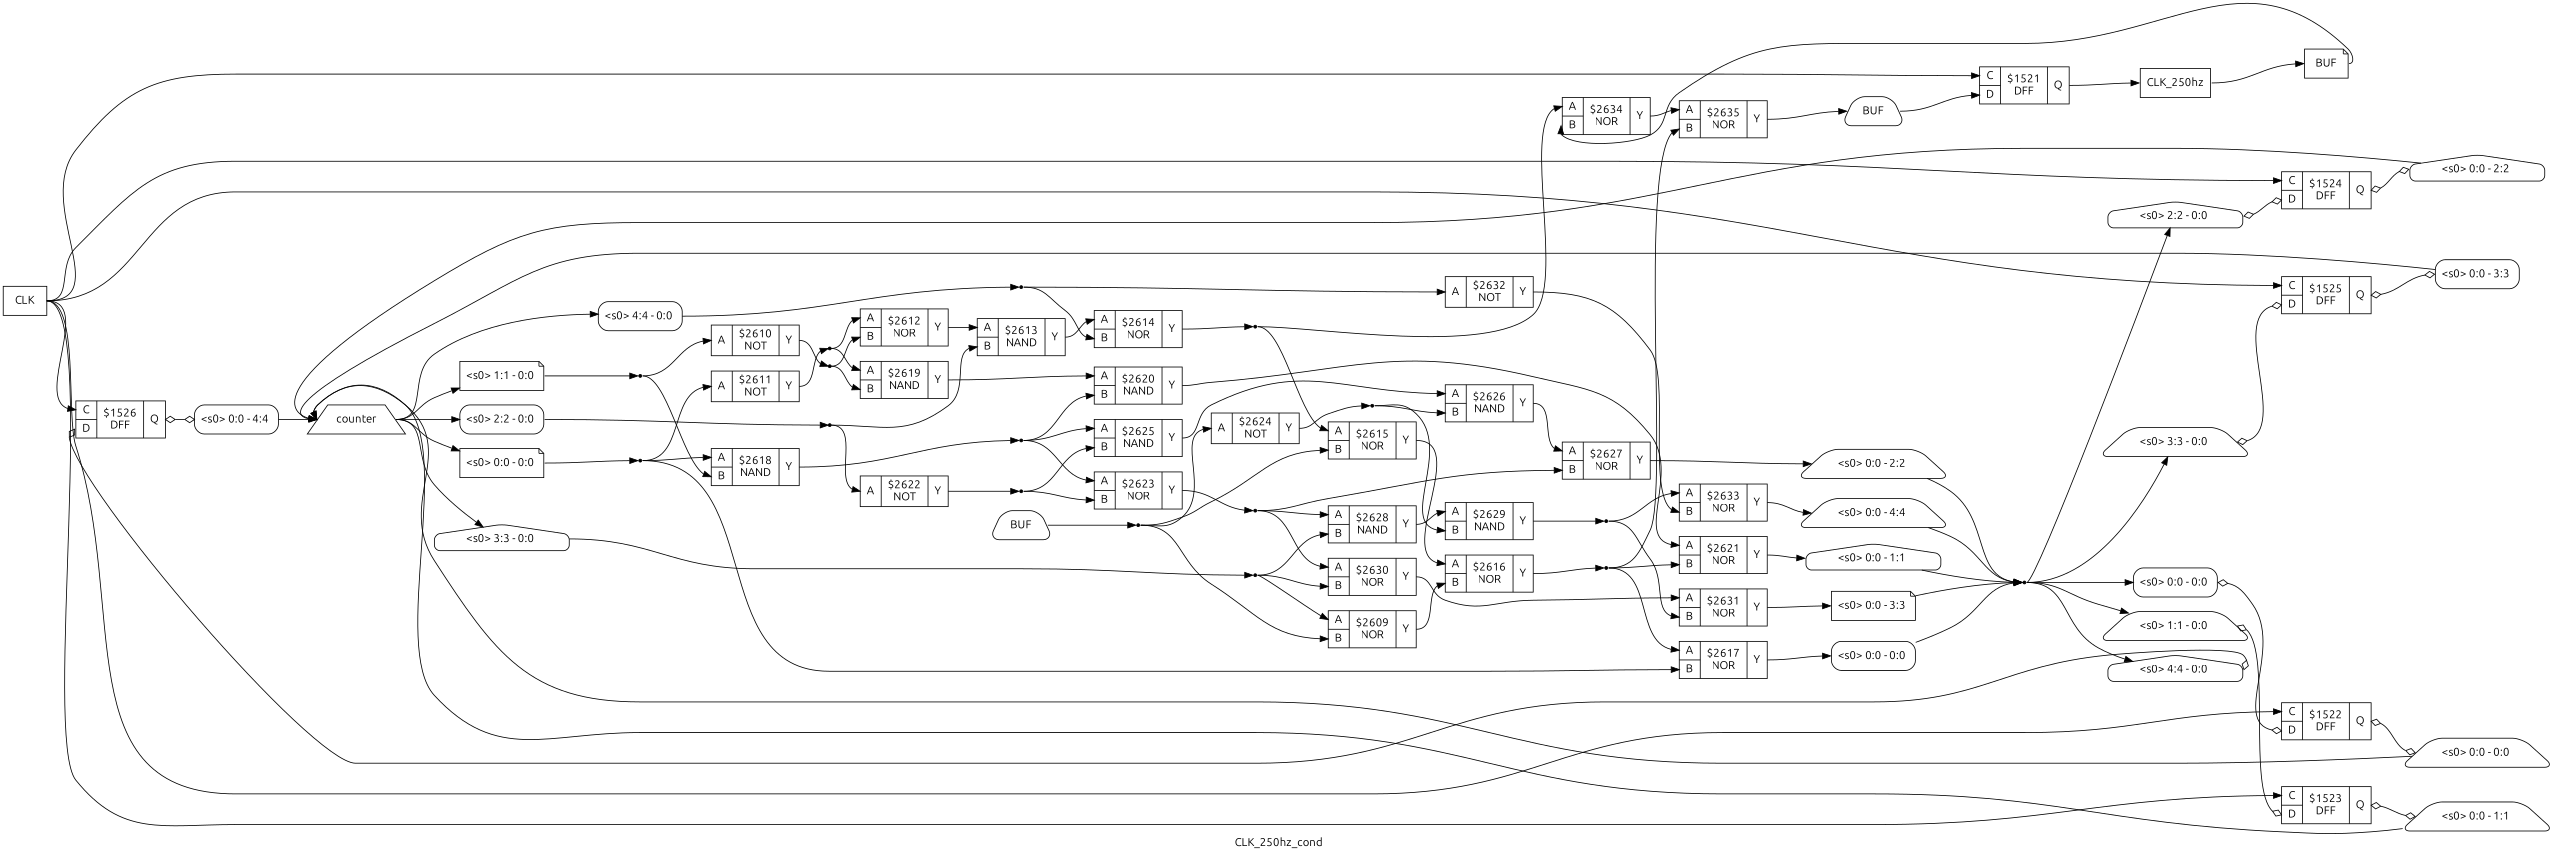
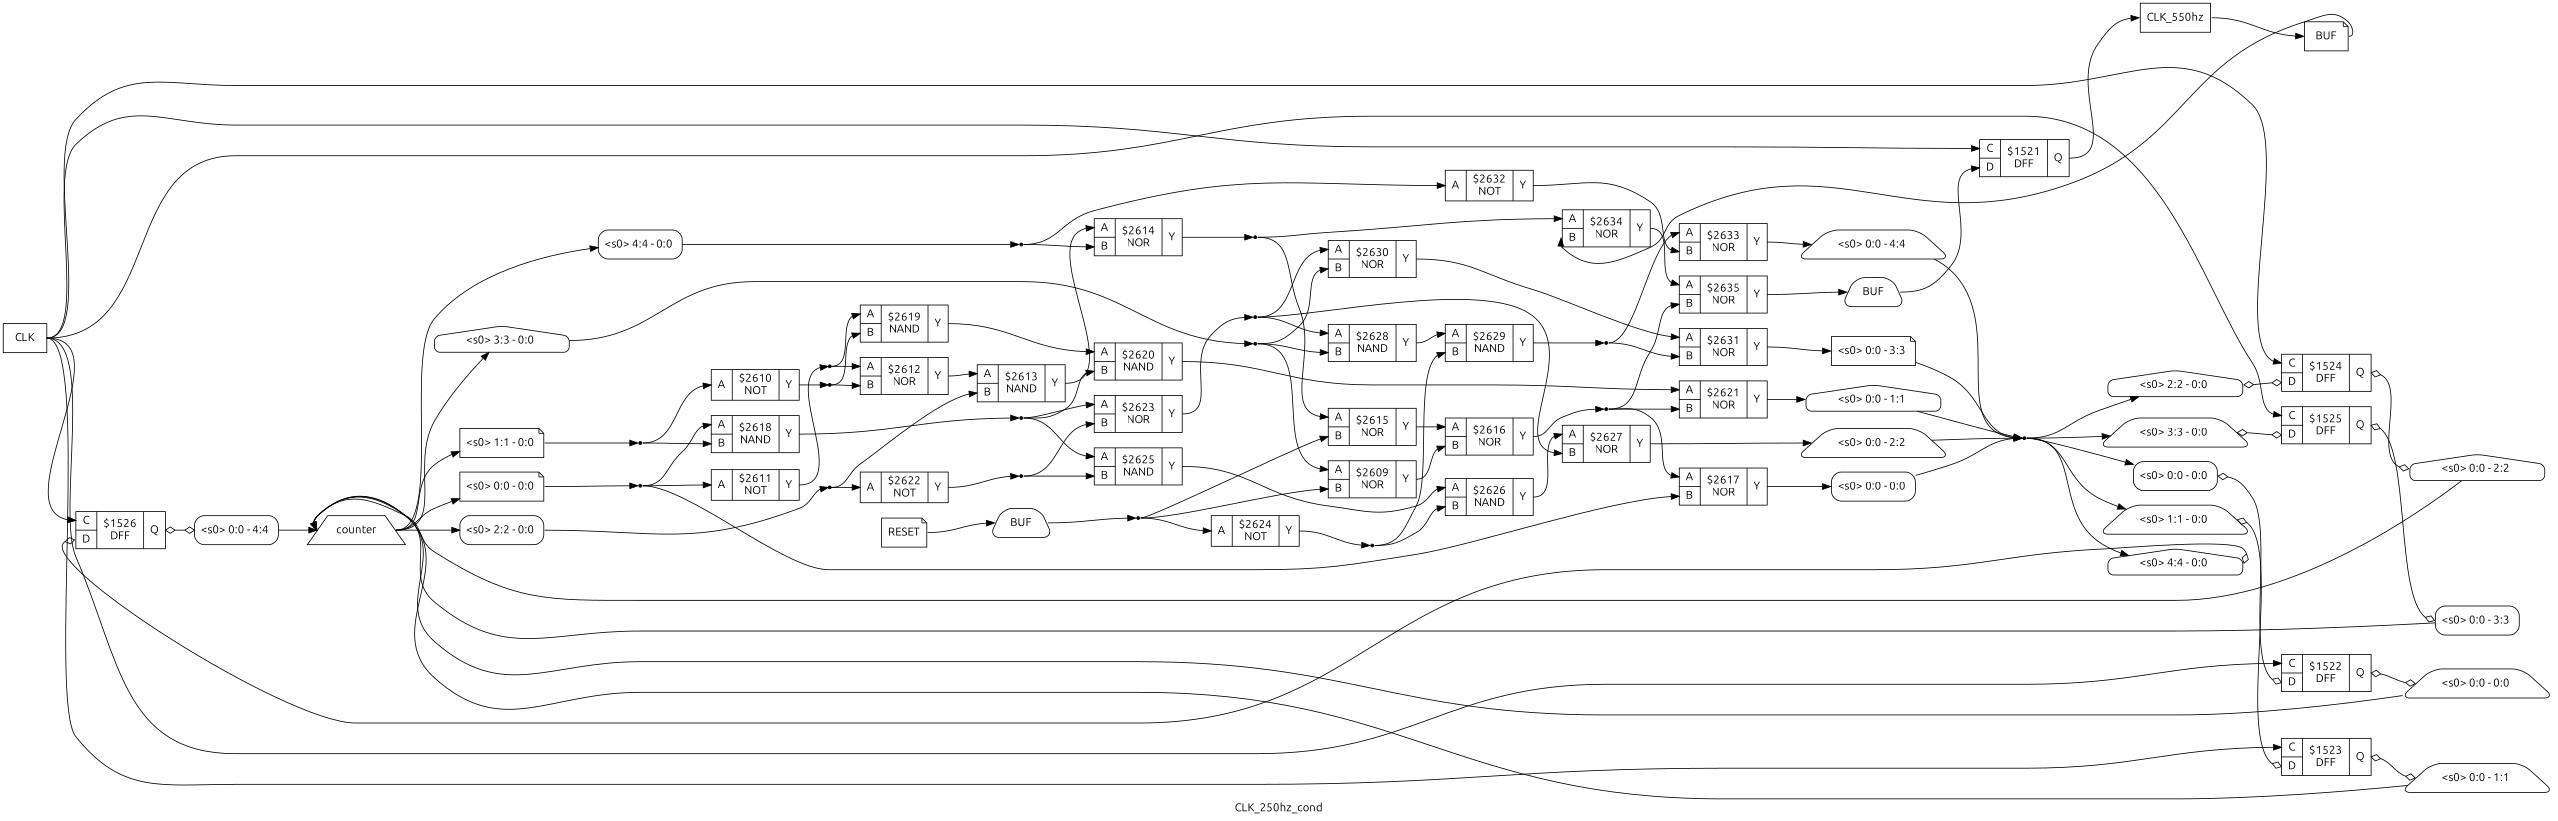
(2175, 83) -> (2175, 18)
none -> (904, 533)
